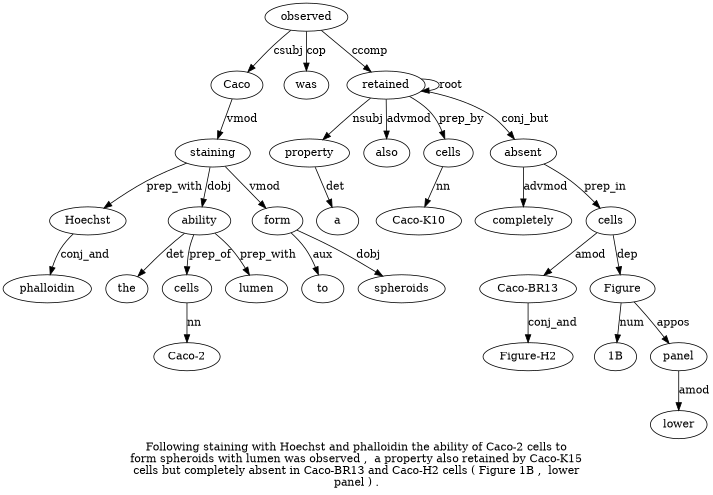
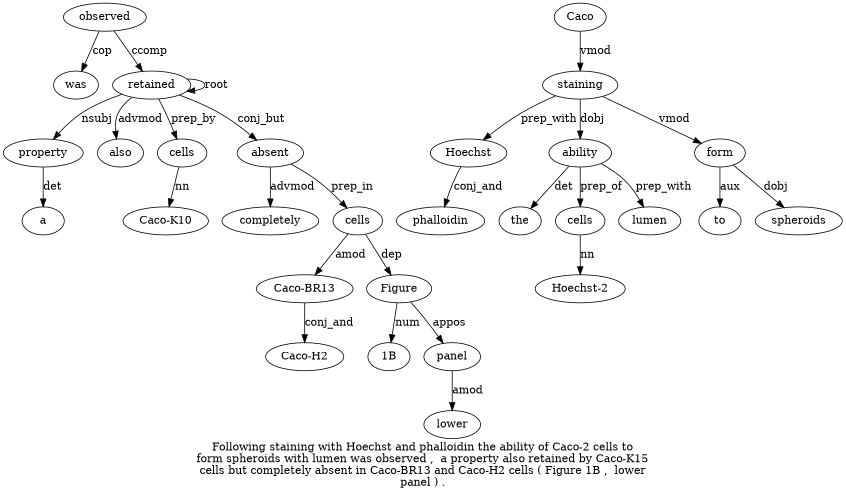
(271, 48) -> none
(187, 357) -> (580, 289)
(528, 357) -> (305, 357)
